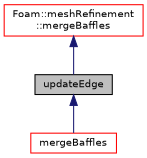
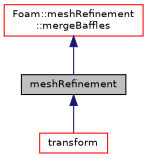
(74, 85) -> (74, 85)
(74, 143) -> (74, 143)
